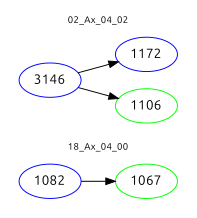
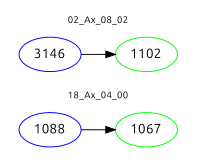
(98, 21) -> (98, 21)
(146, 54) -> none
(146, 106) -> (146, 54)
(50, 181) -> (50, 130)
